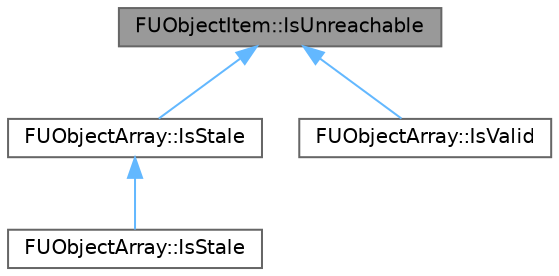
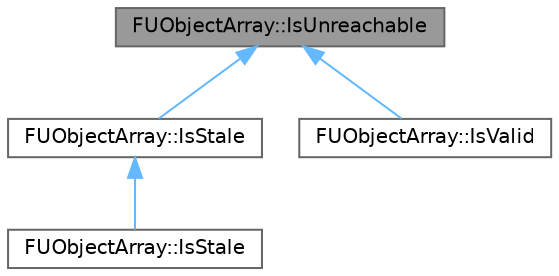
(280, 27) -> (280, 27)
